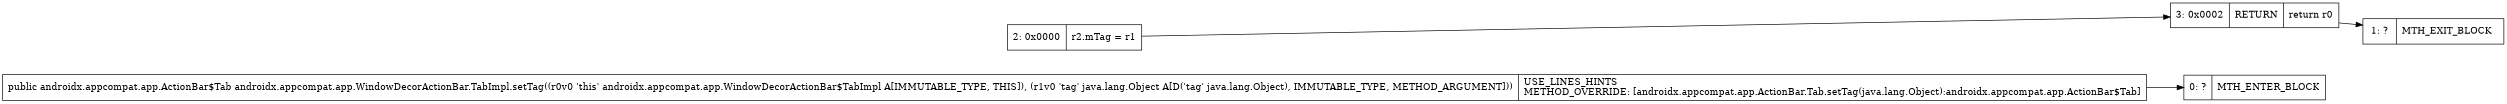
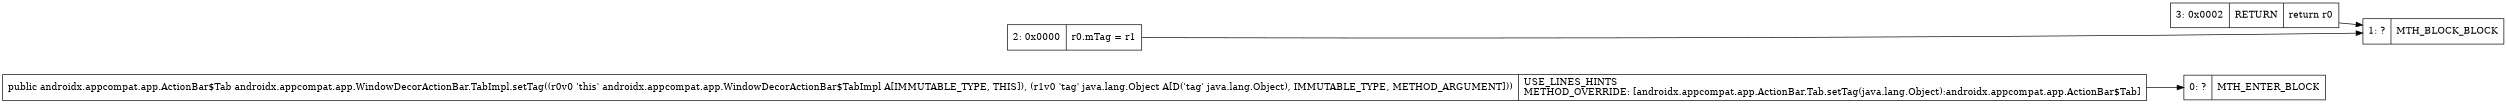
(1653, 27) -> (1749, 38)
(2447, 31) -> (2447, 31)
(1104, 37) -> (1104, 37)
